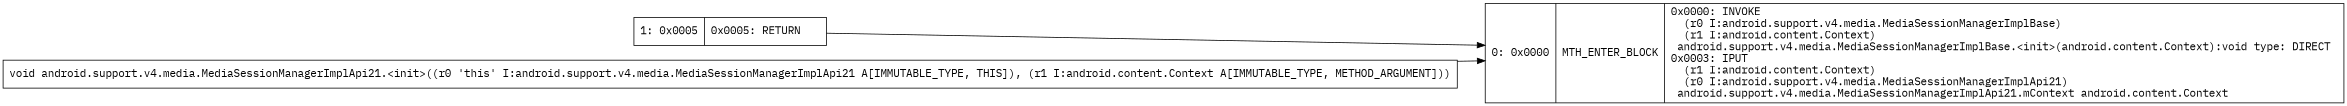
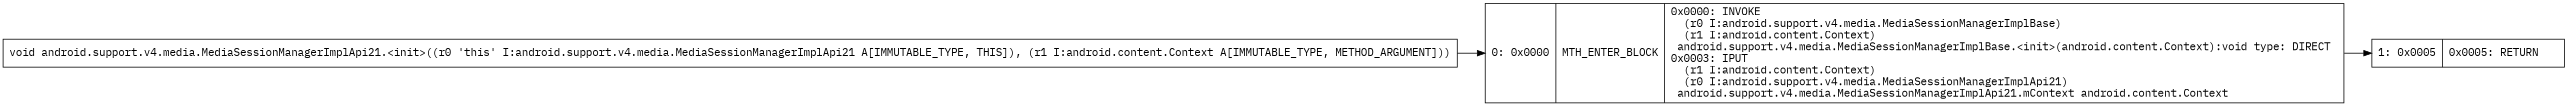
(1152, 39) -> (2354, 53)
